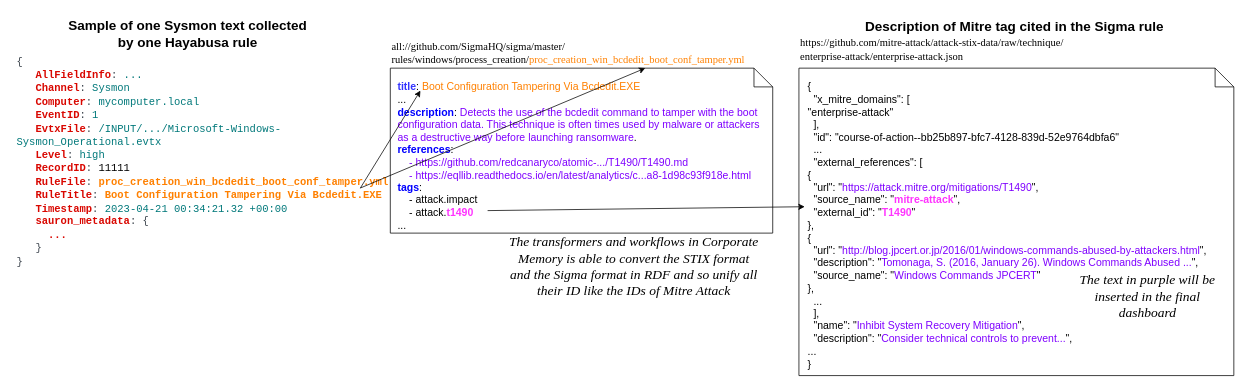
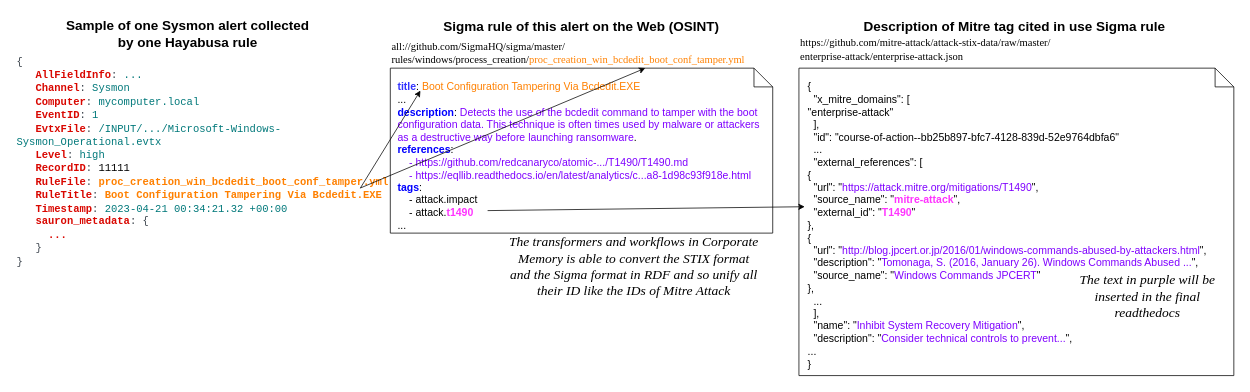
none -> (582, 27)
(1015, 27) -> (1015, 27)
(188, 34) -> (188, 34)
(978, 48) -> (970, 48)
(1148, 297) -> (1148, 297)
